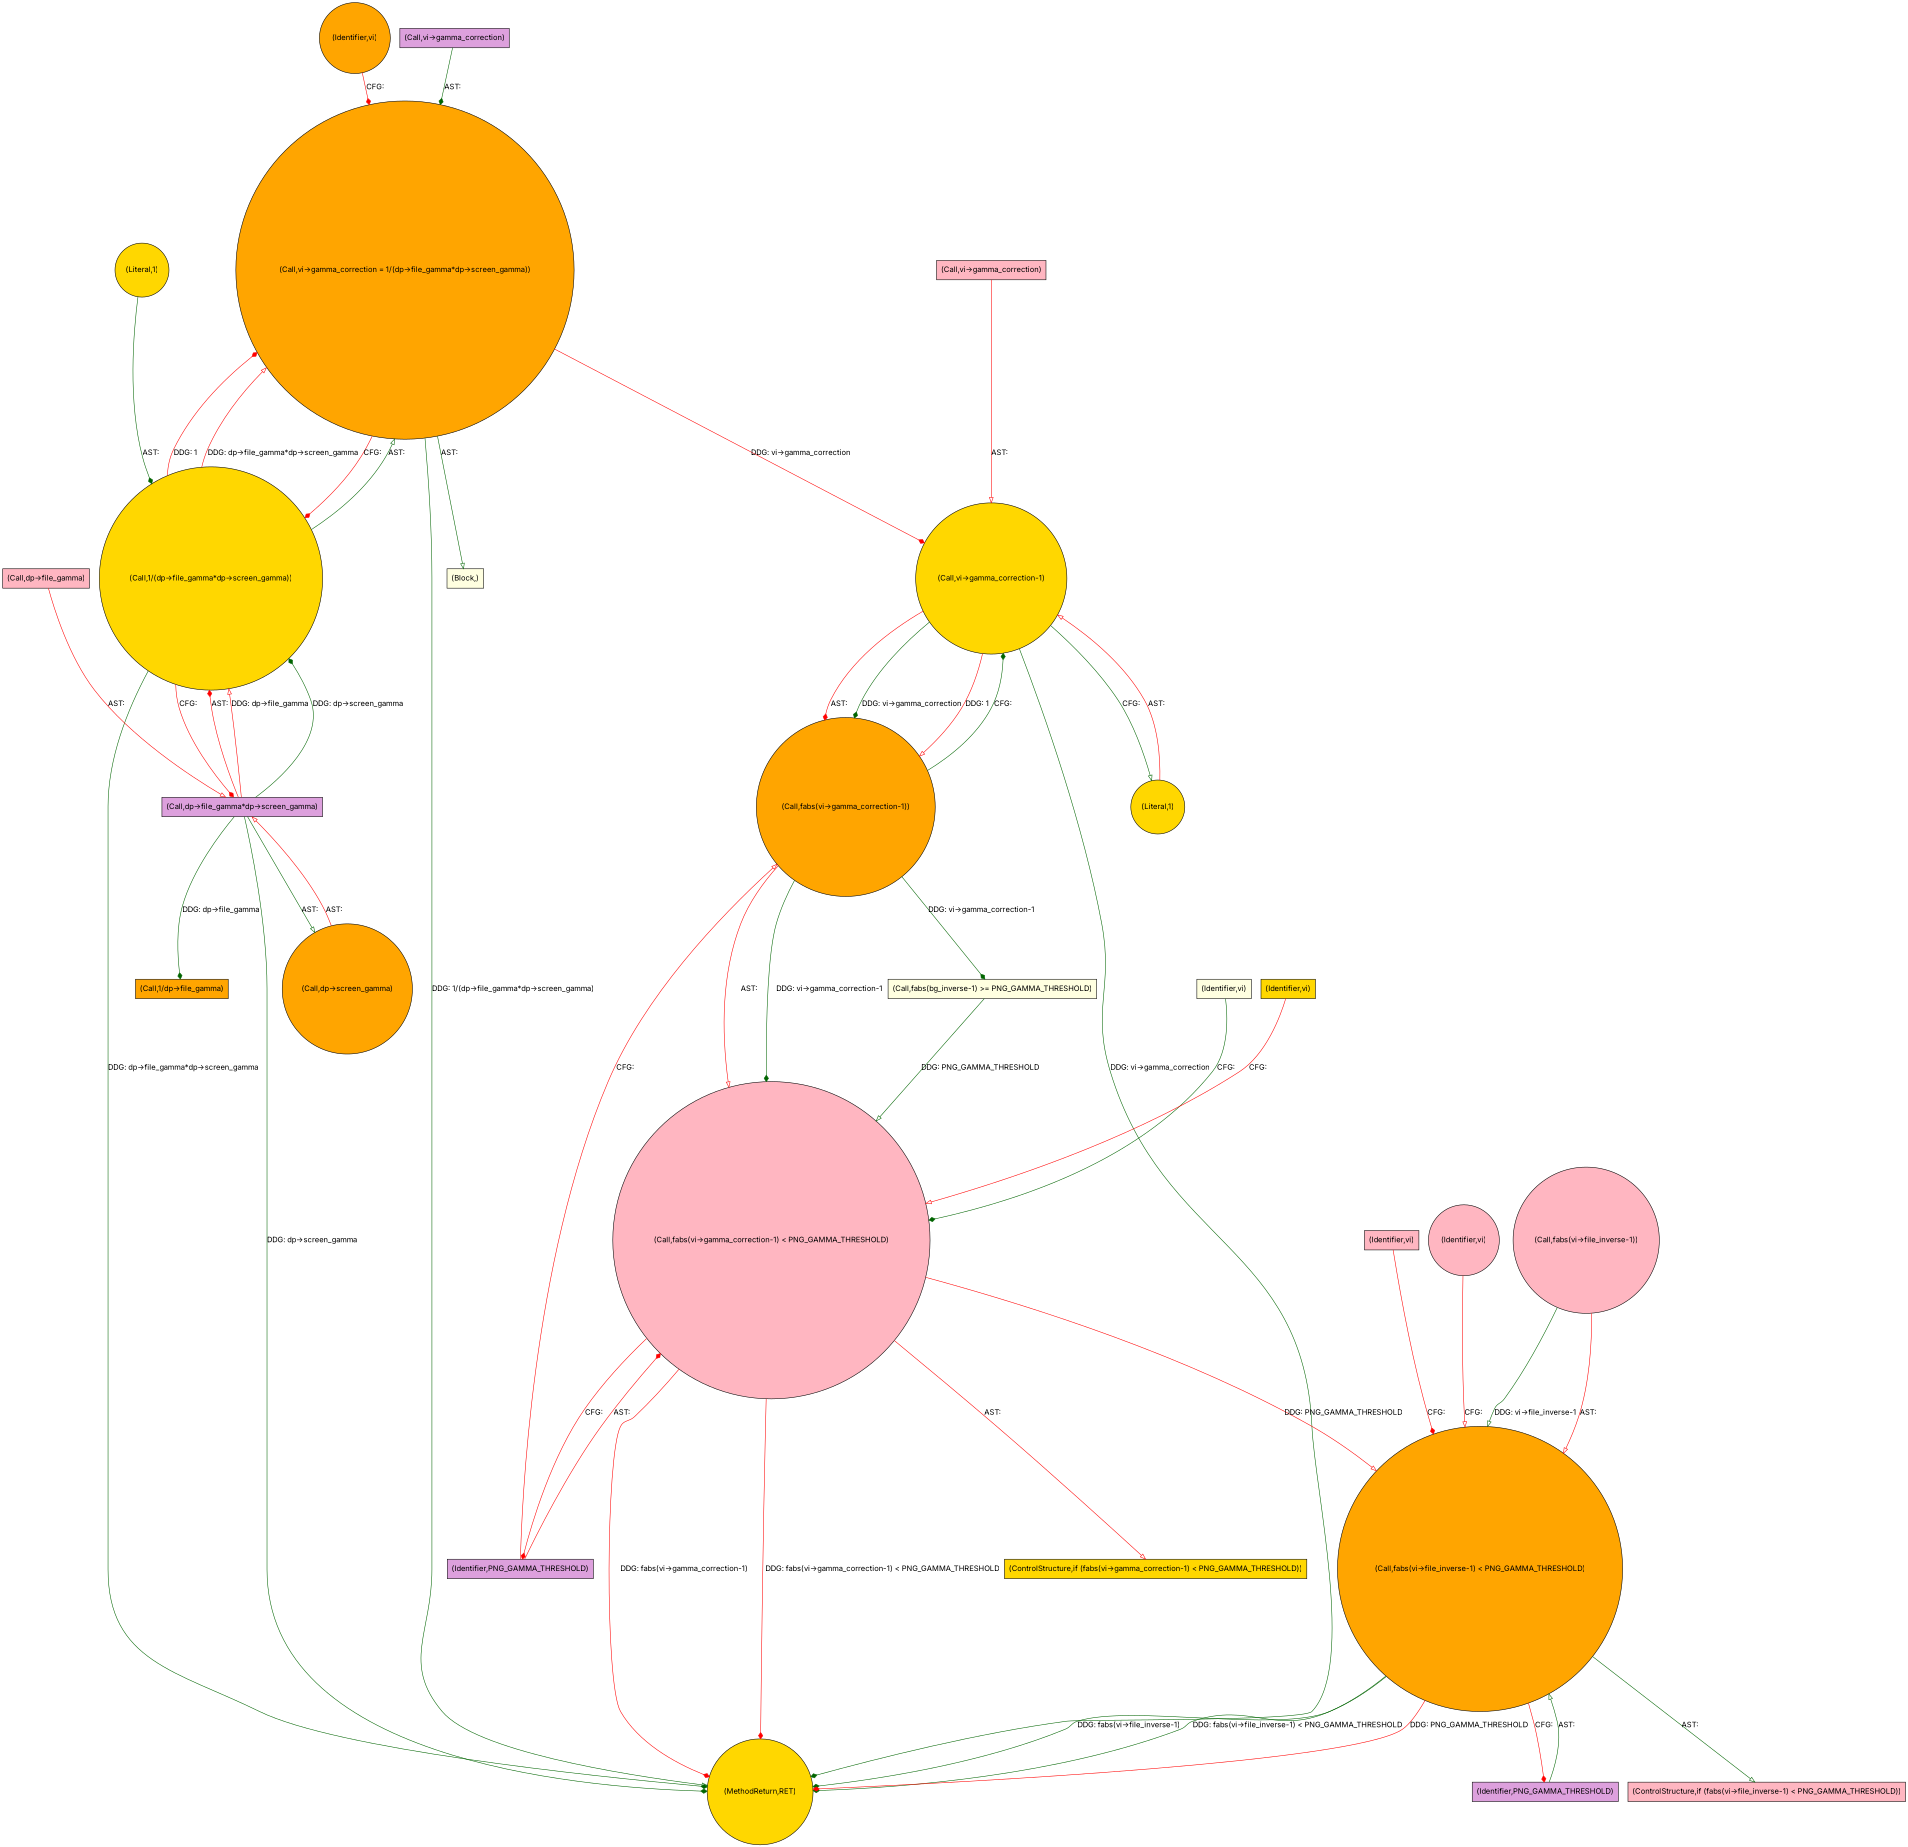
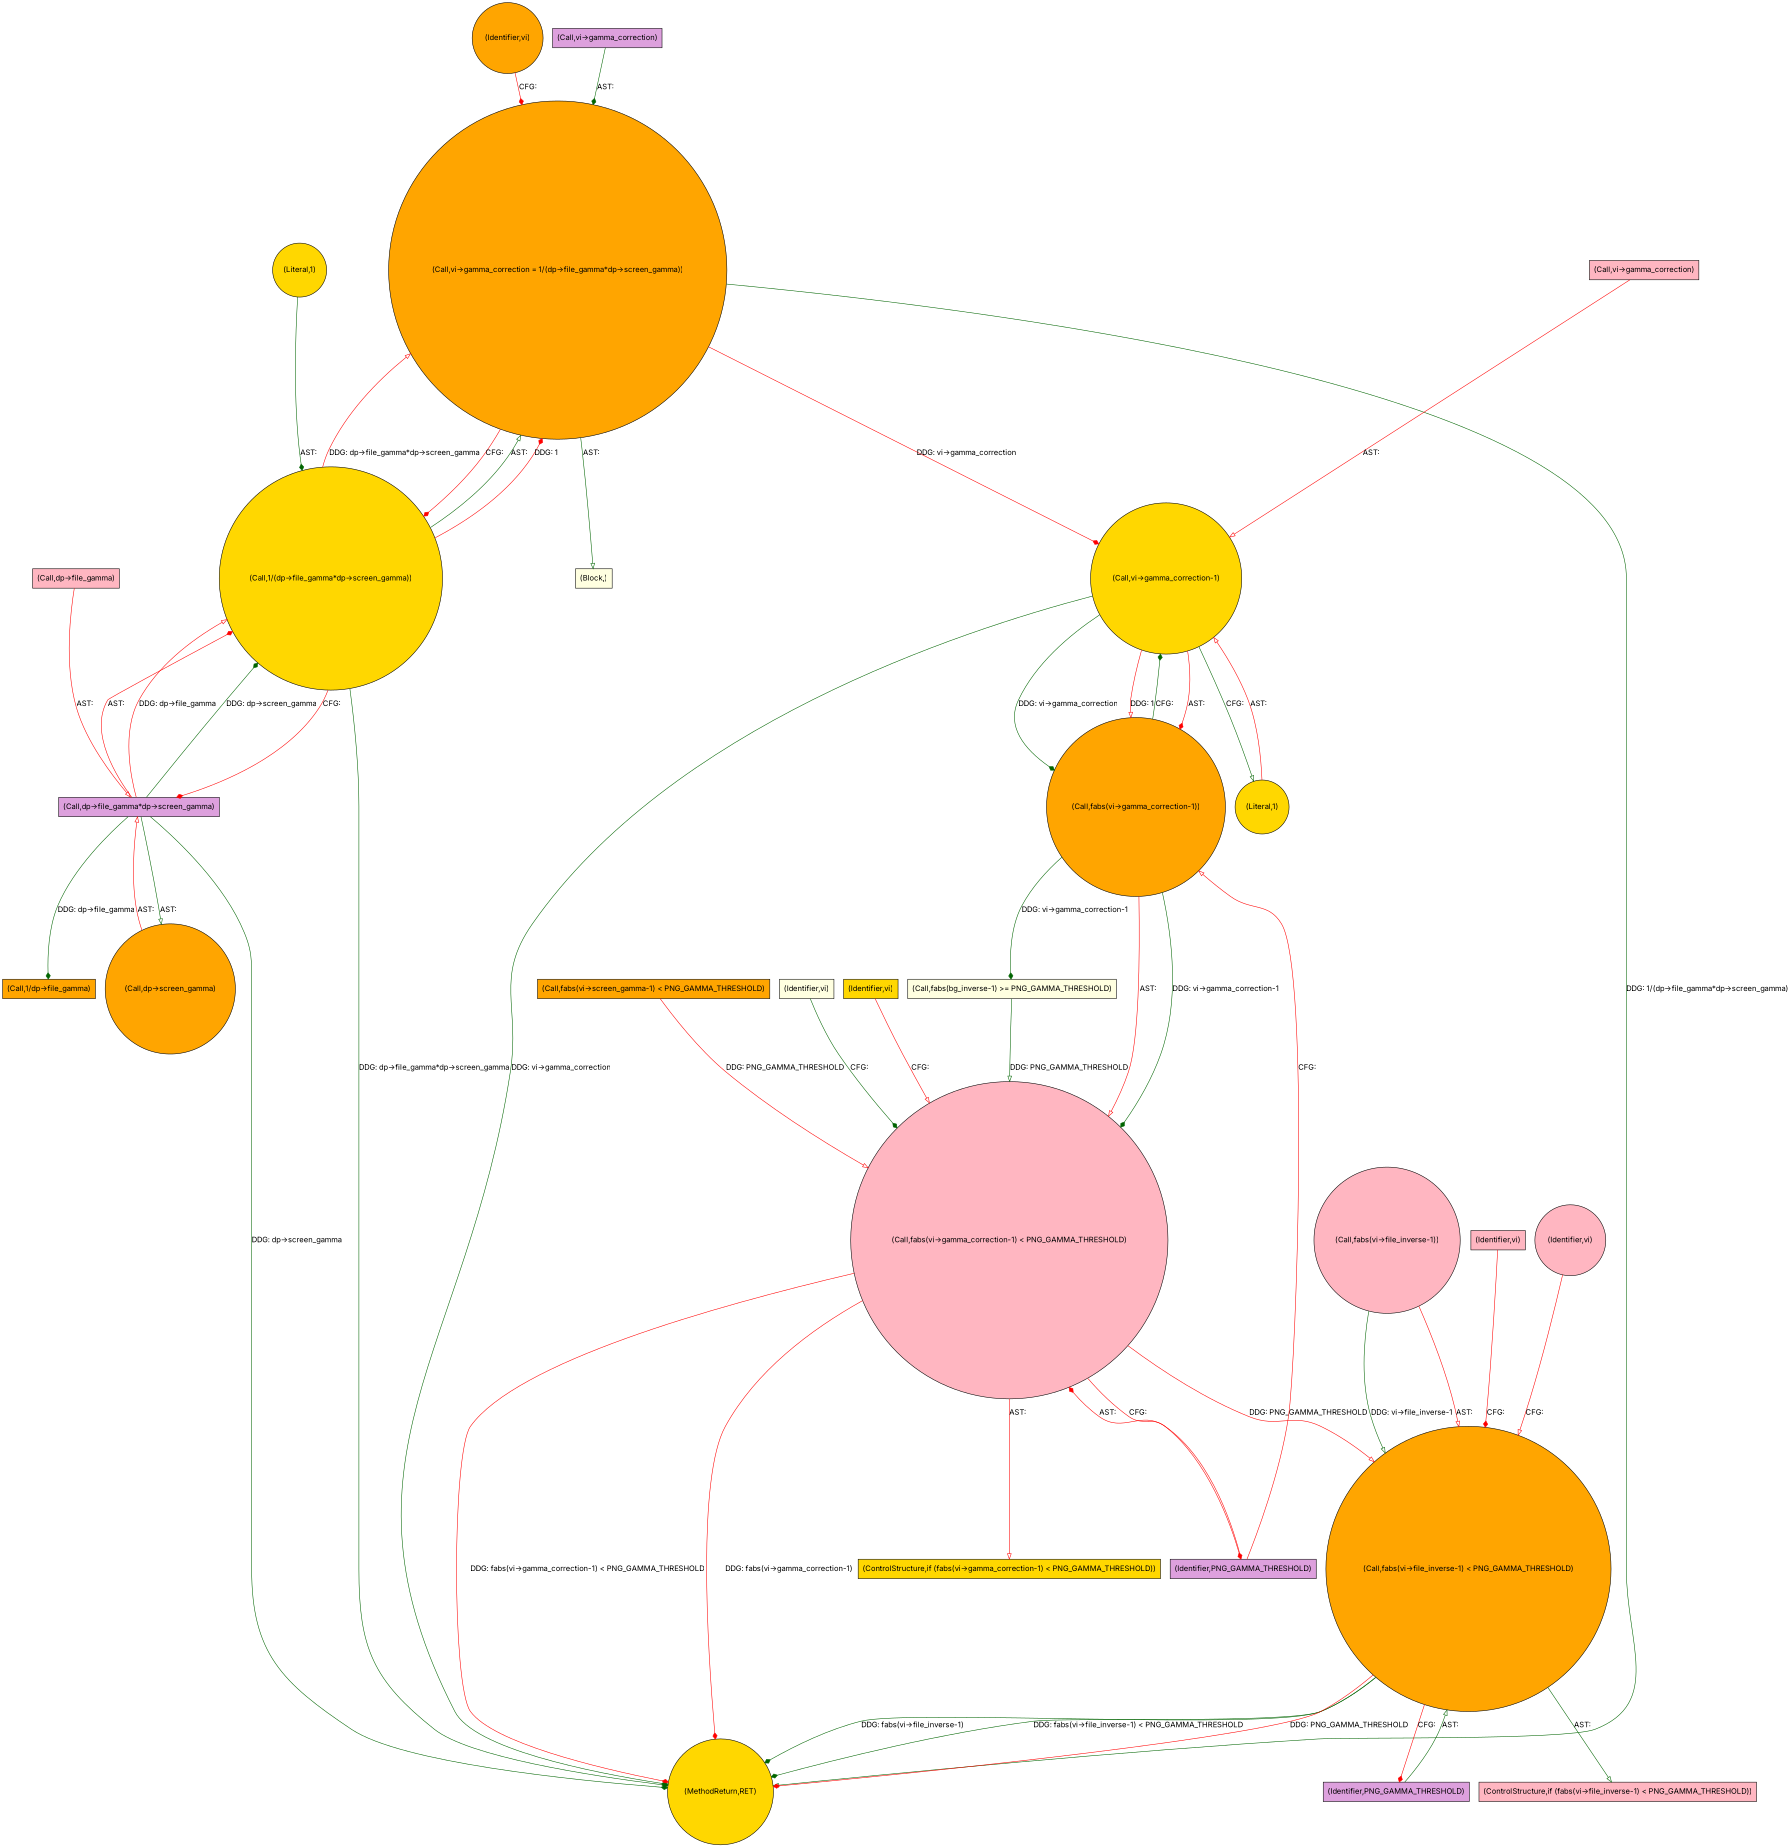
none -> (654, 989)
